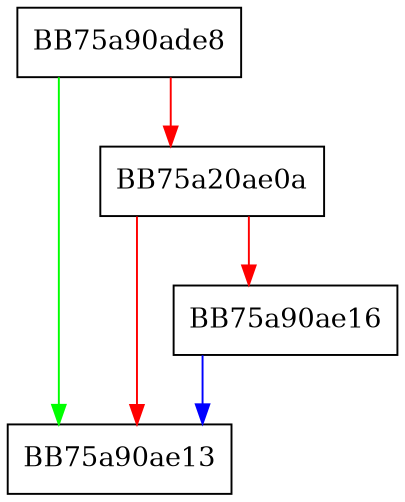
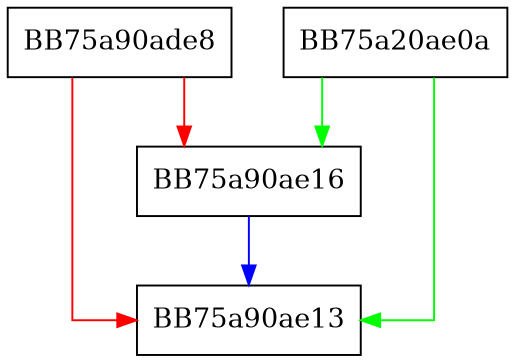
(171, 102) -> (184, 102)
(59, 241) -> (72, 221)
(249, 241) -> (322, 102)
(137, 311) -> (434, 226)
